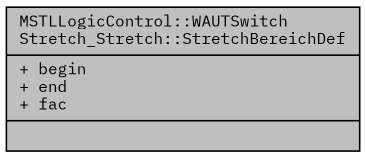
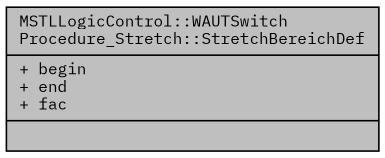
(183, 39) -> (193, 39)
